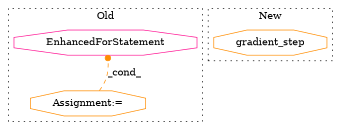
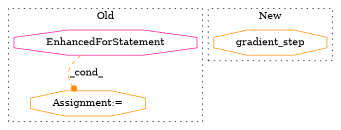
(107, 77) -> (69, 69)
